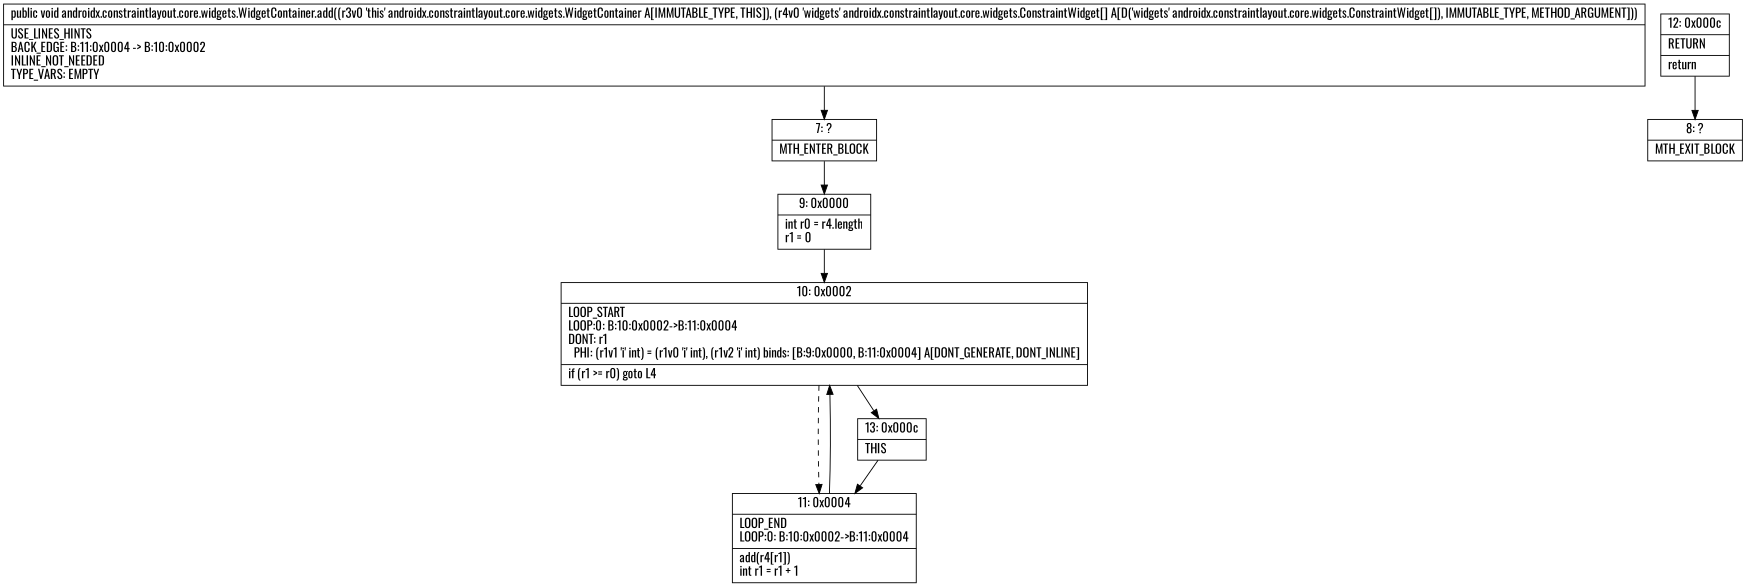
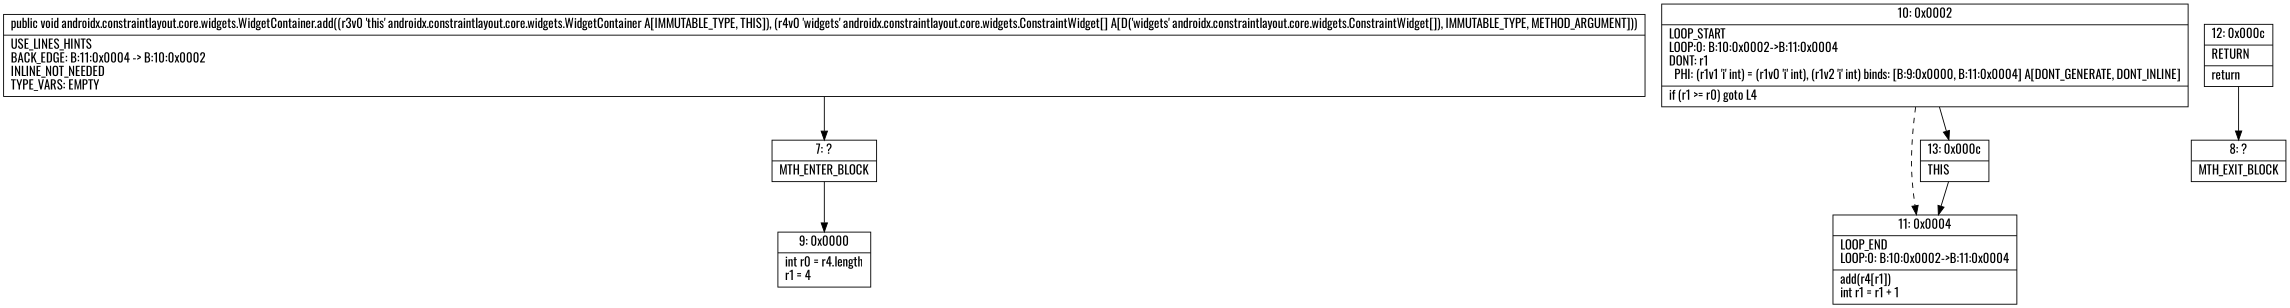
(799, 238) -> (798, 276)
(824, 261) -> none
(830, 444) -> none
